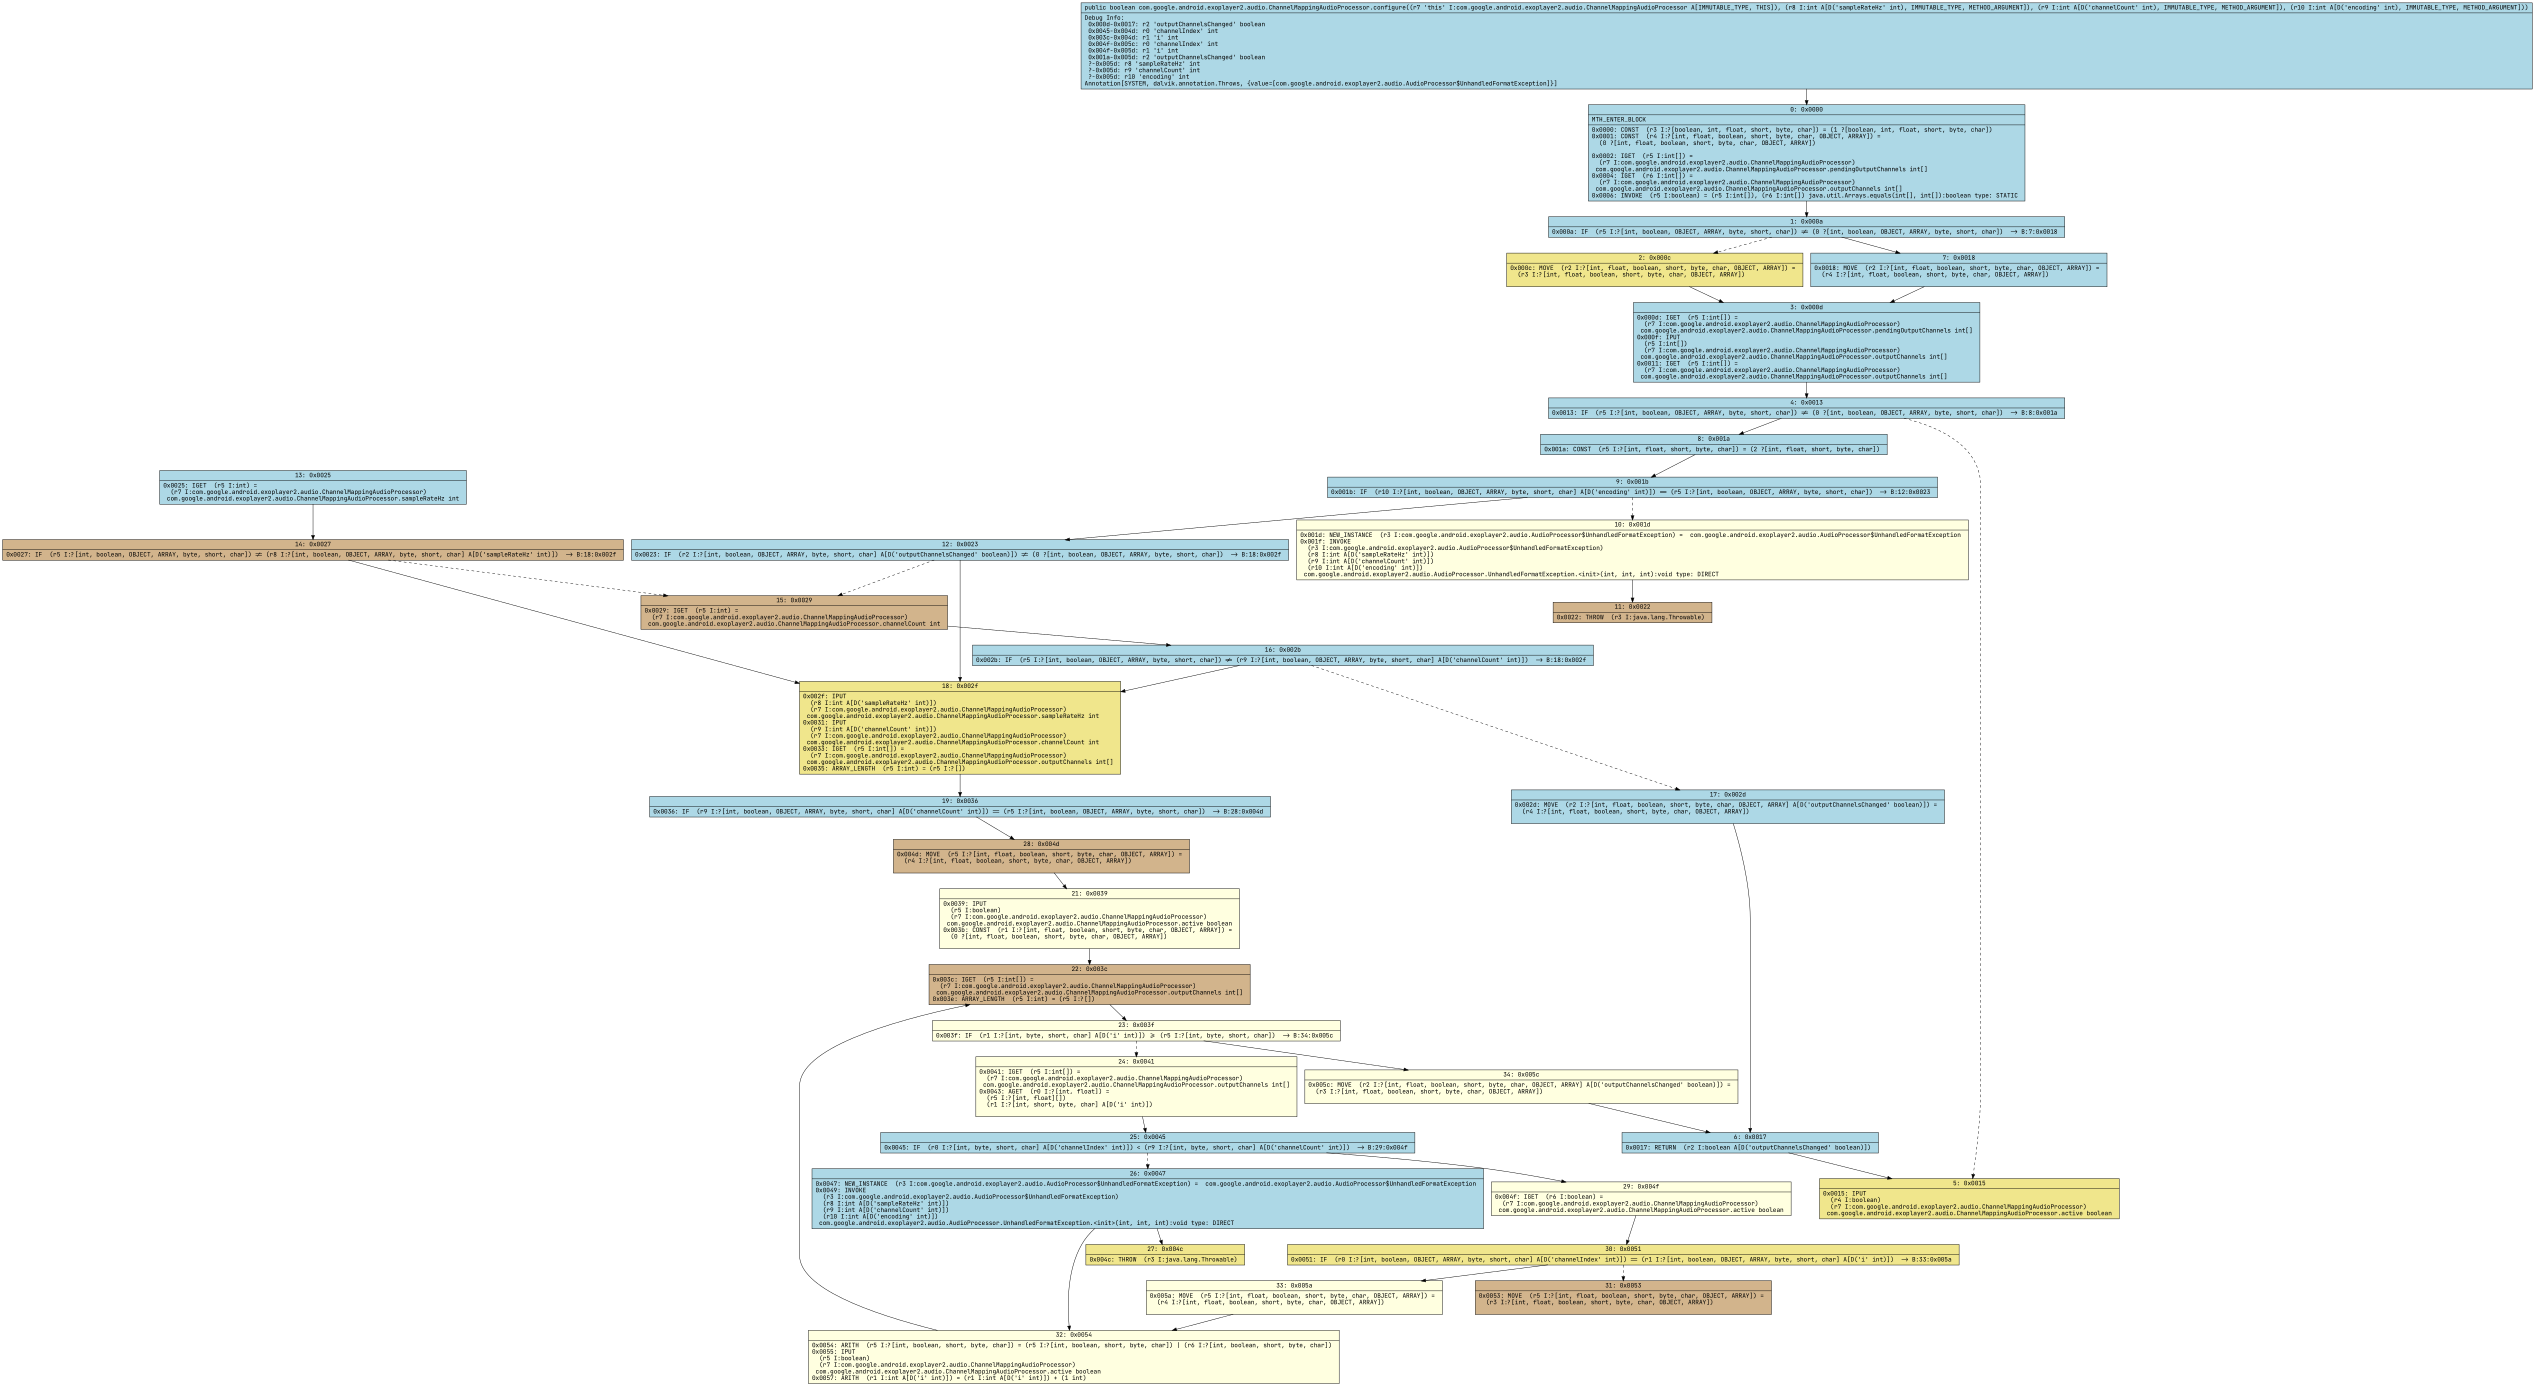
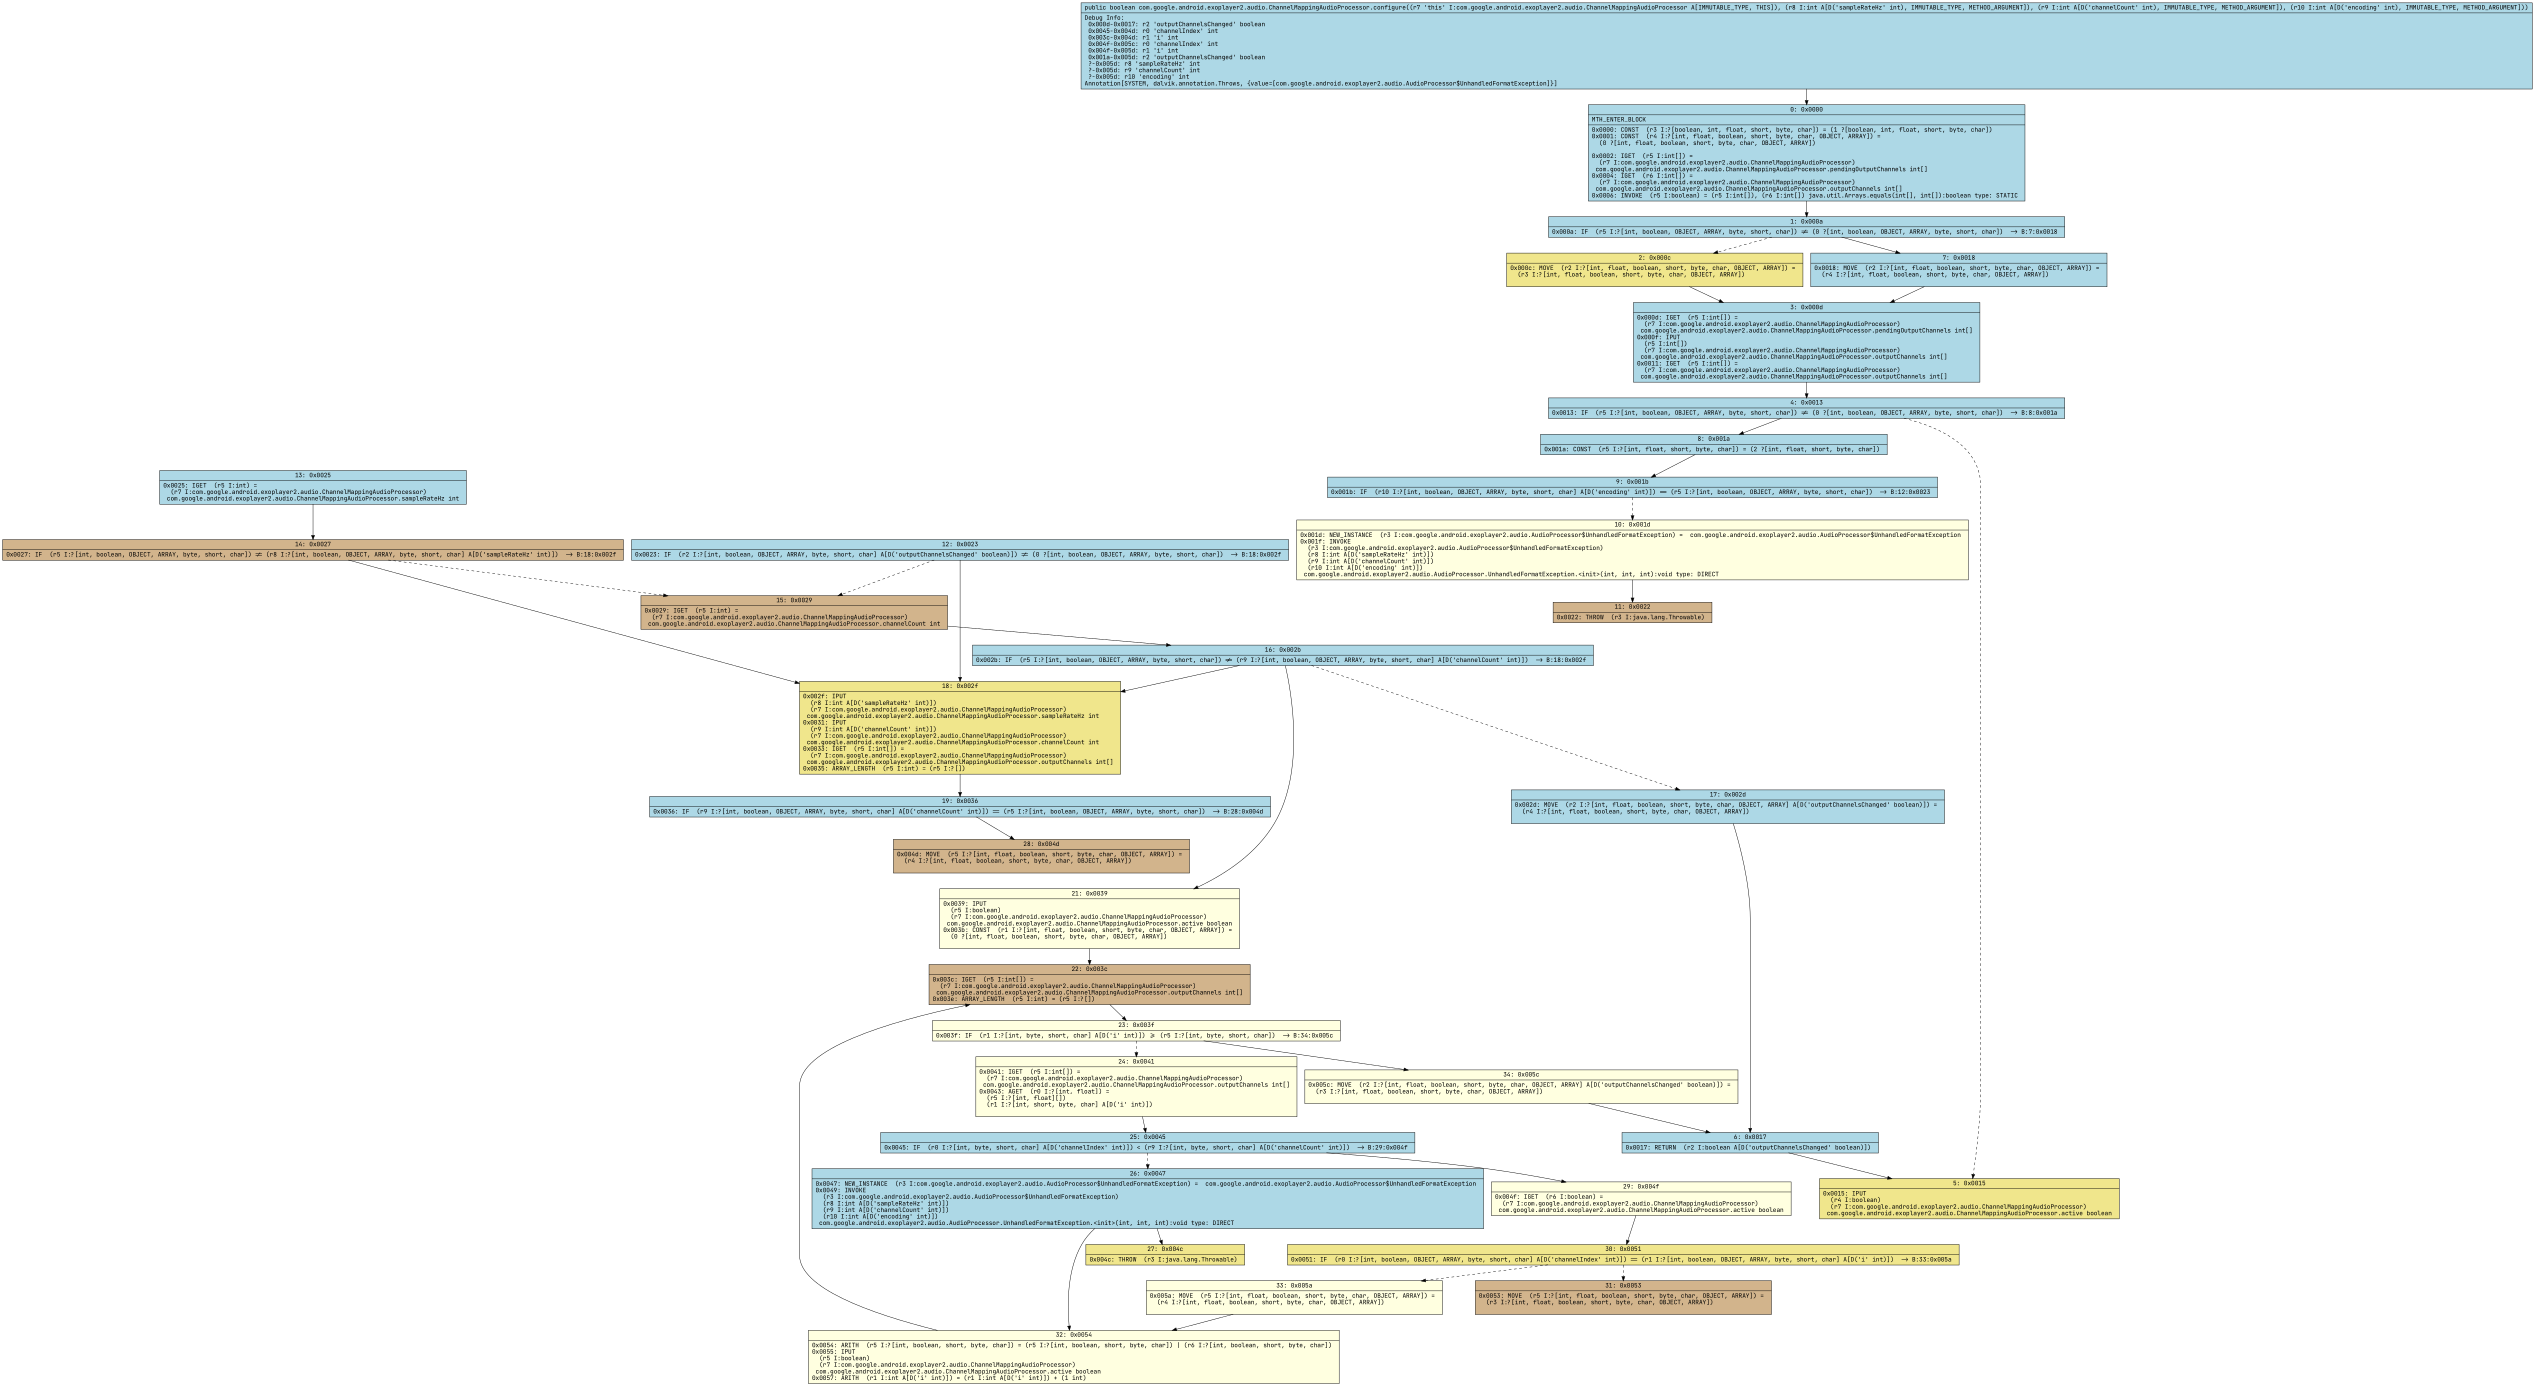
(1299, 518) -> none
(1059, 879) -> (1286, 796)
(1487, 1273) -> (1487, 1273)
